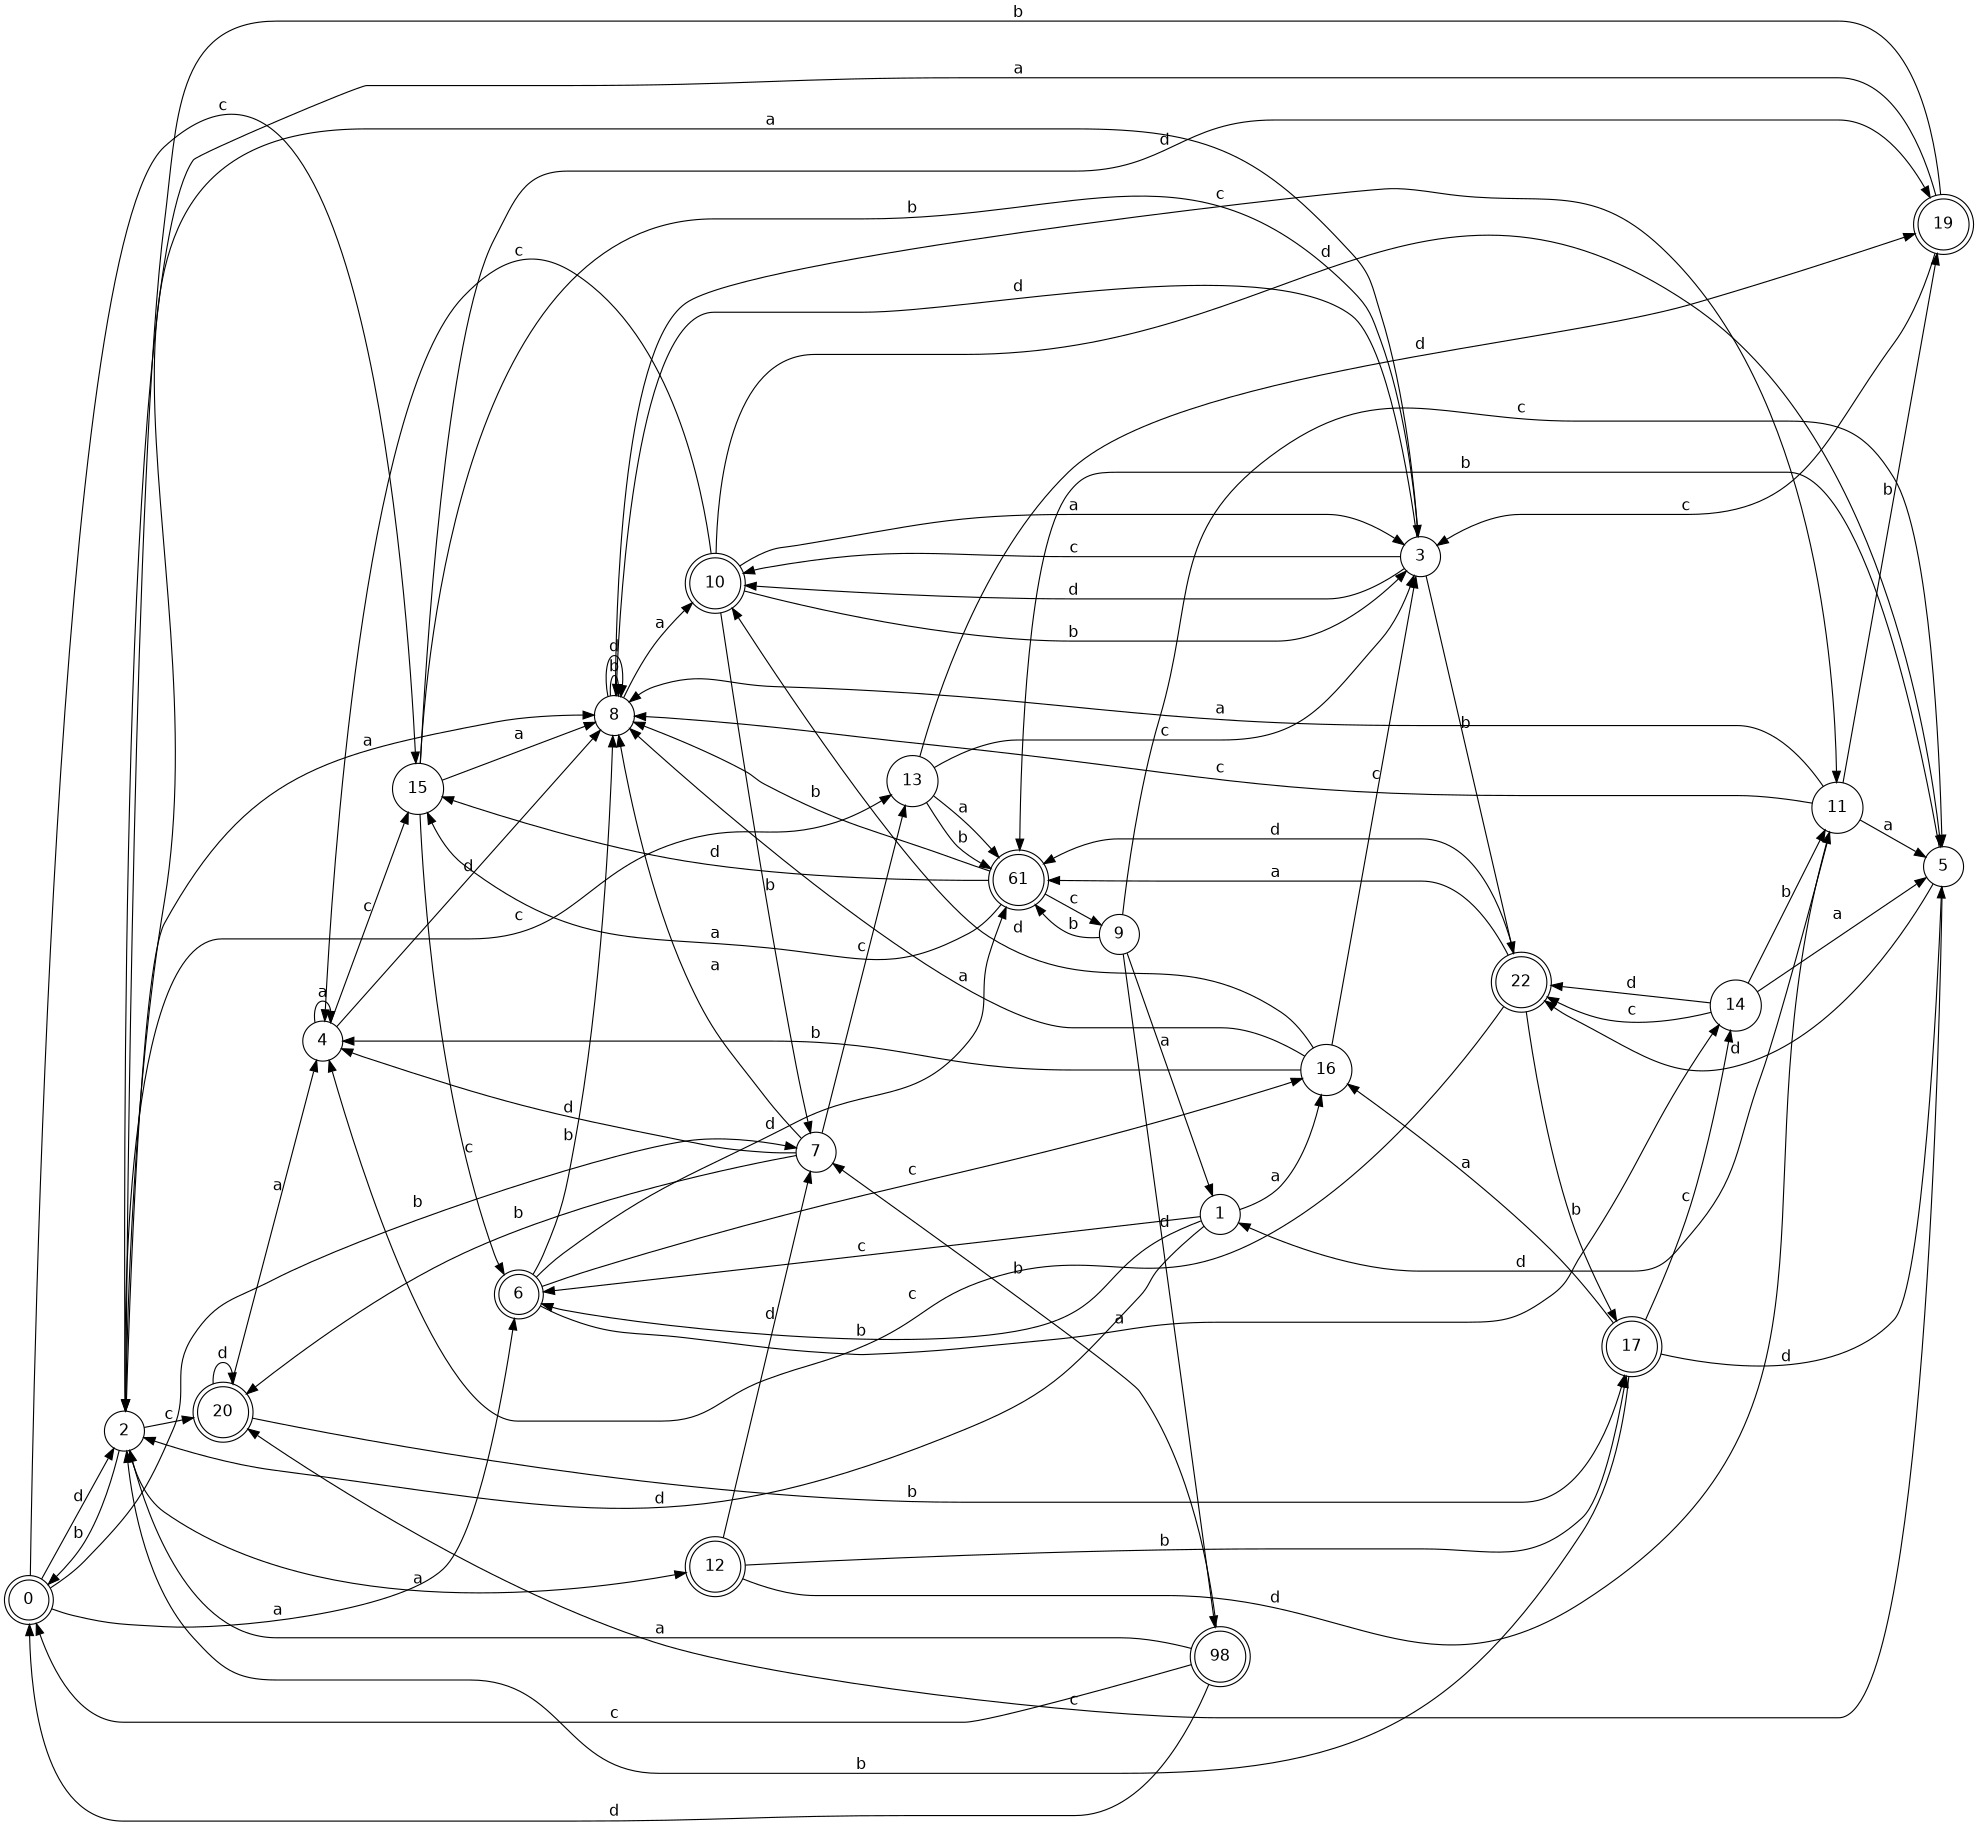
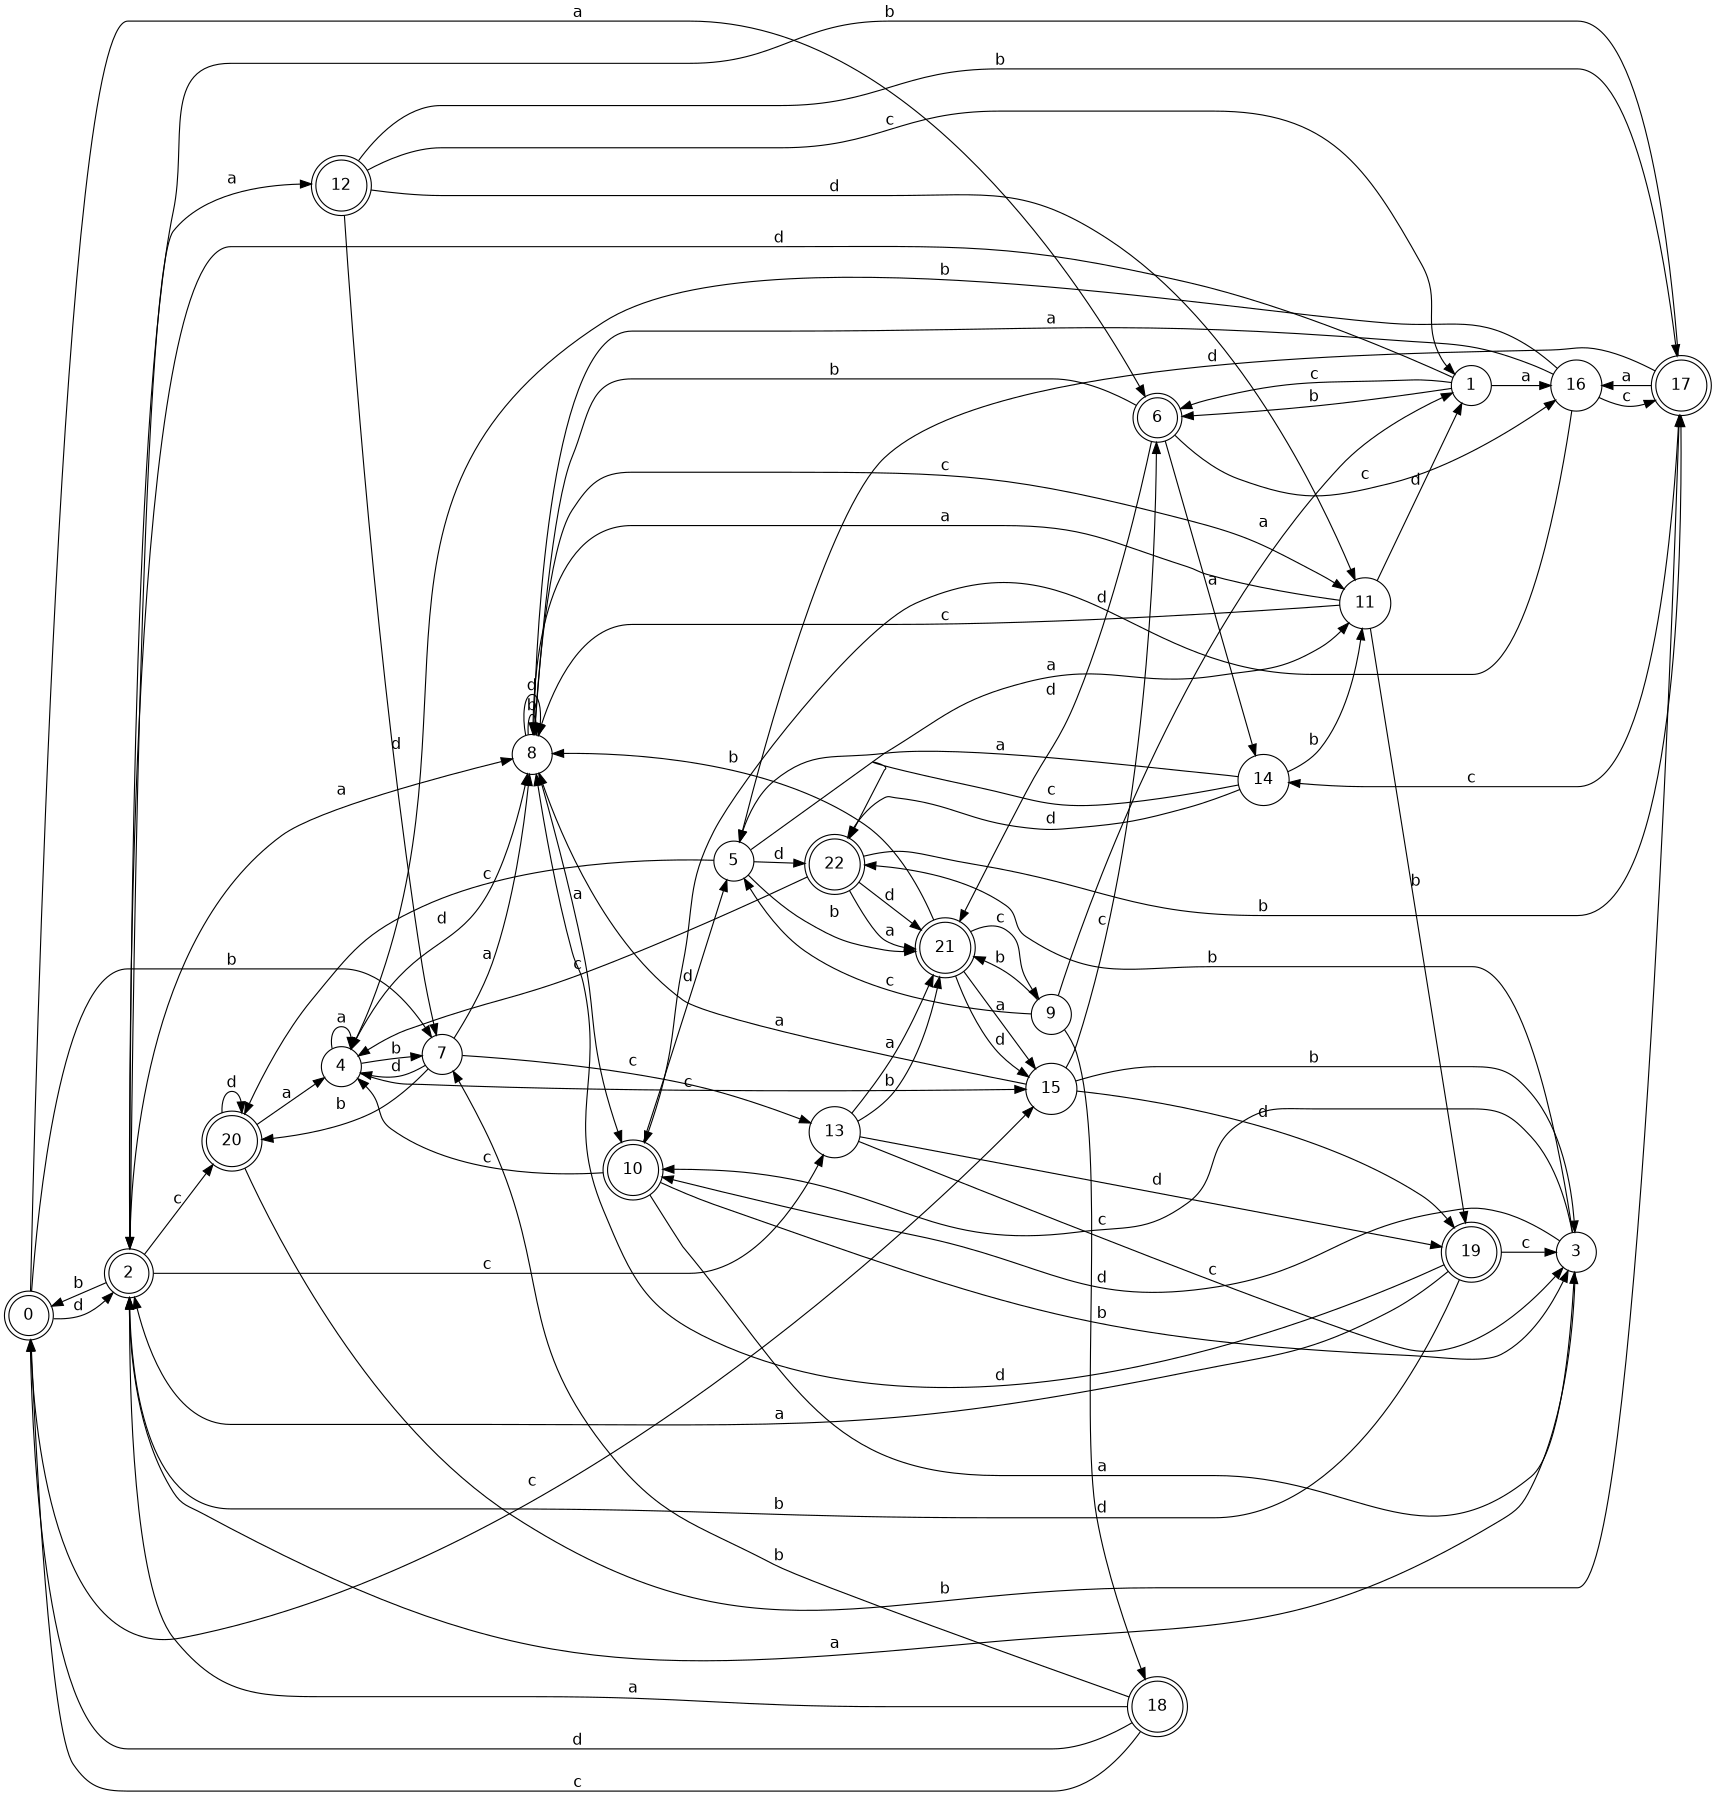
none -> (978, 112)
(952, 306) -> (815, 1374)
(1373, 816) -> (1621, 405)
(1888, 836) -> (1027, 682)
(759, 855) -> (386, 1060)
(1019, 880) -> (945, 948)
(124, 1431) -> (129, 1273)
(1220, 1657) -> (1157, 1707)
